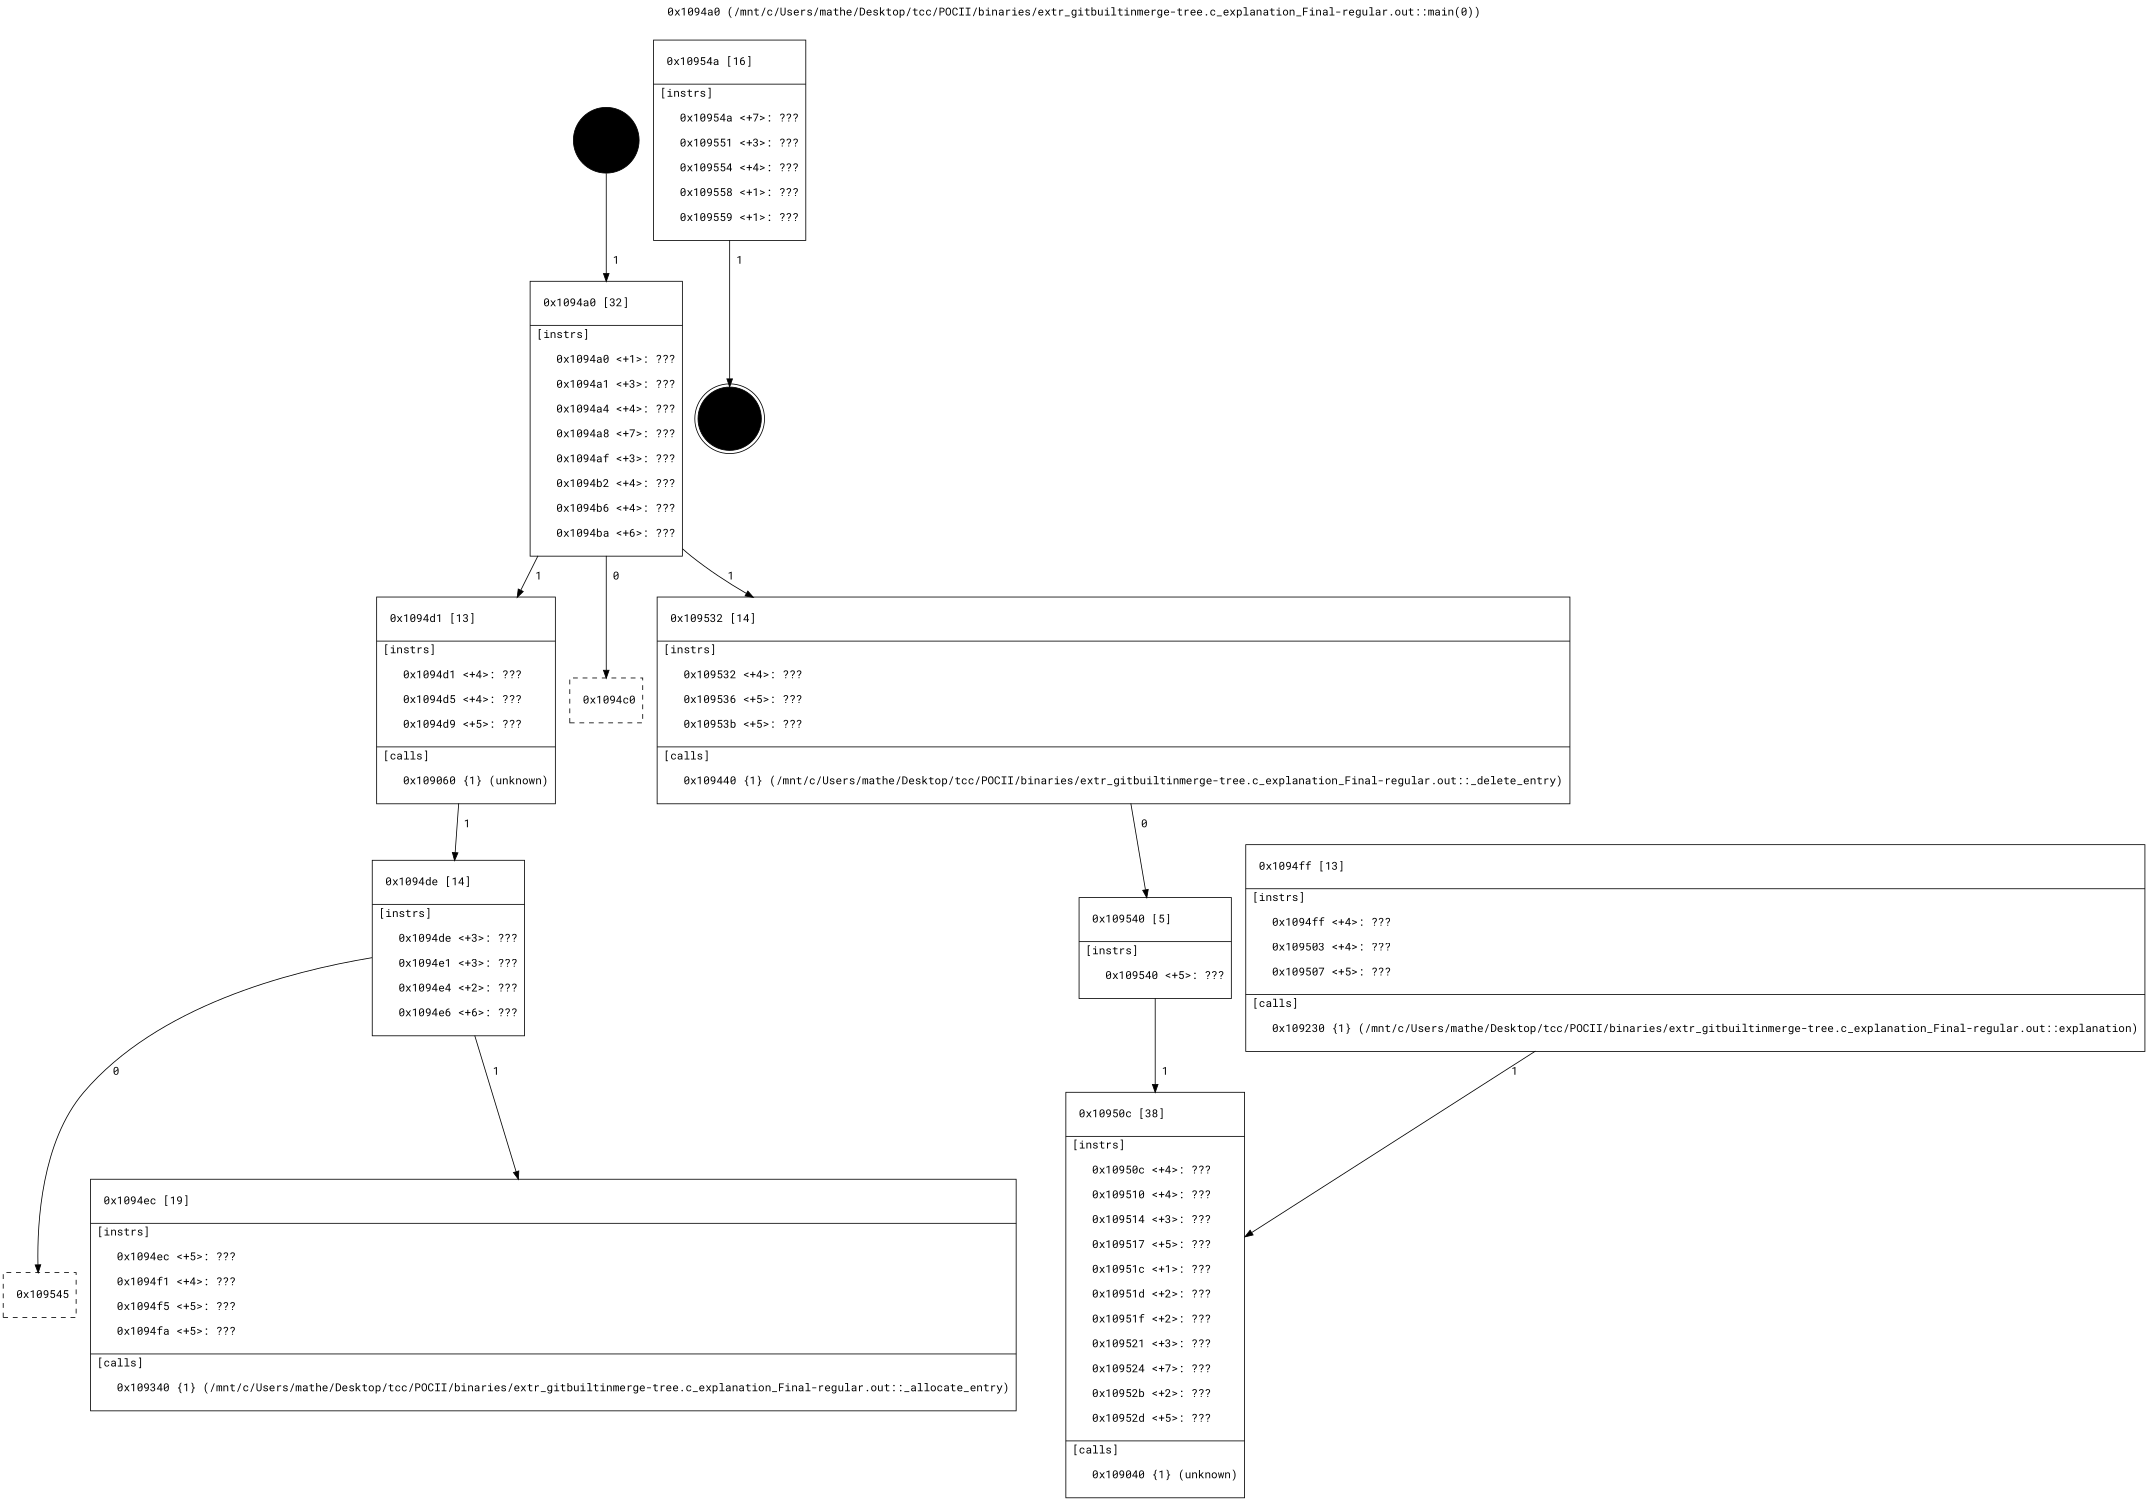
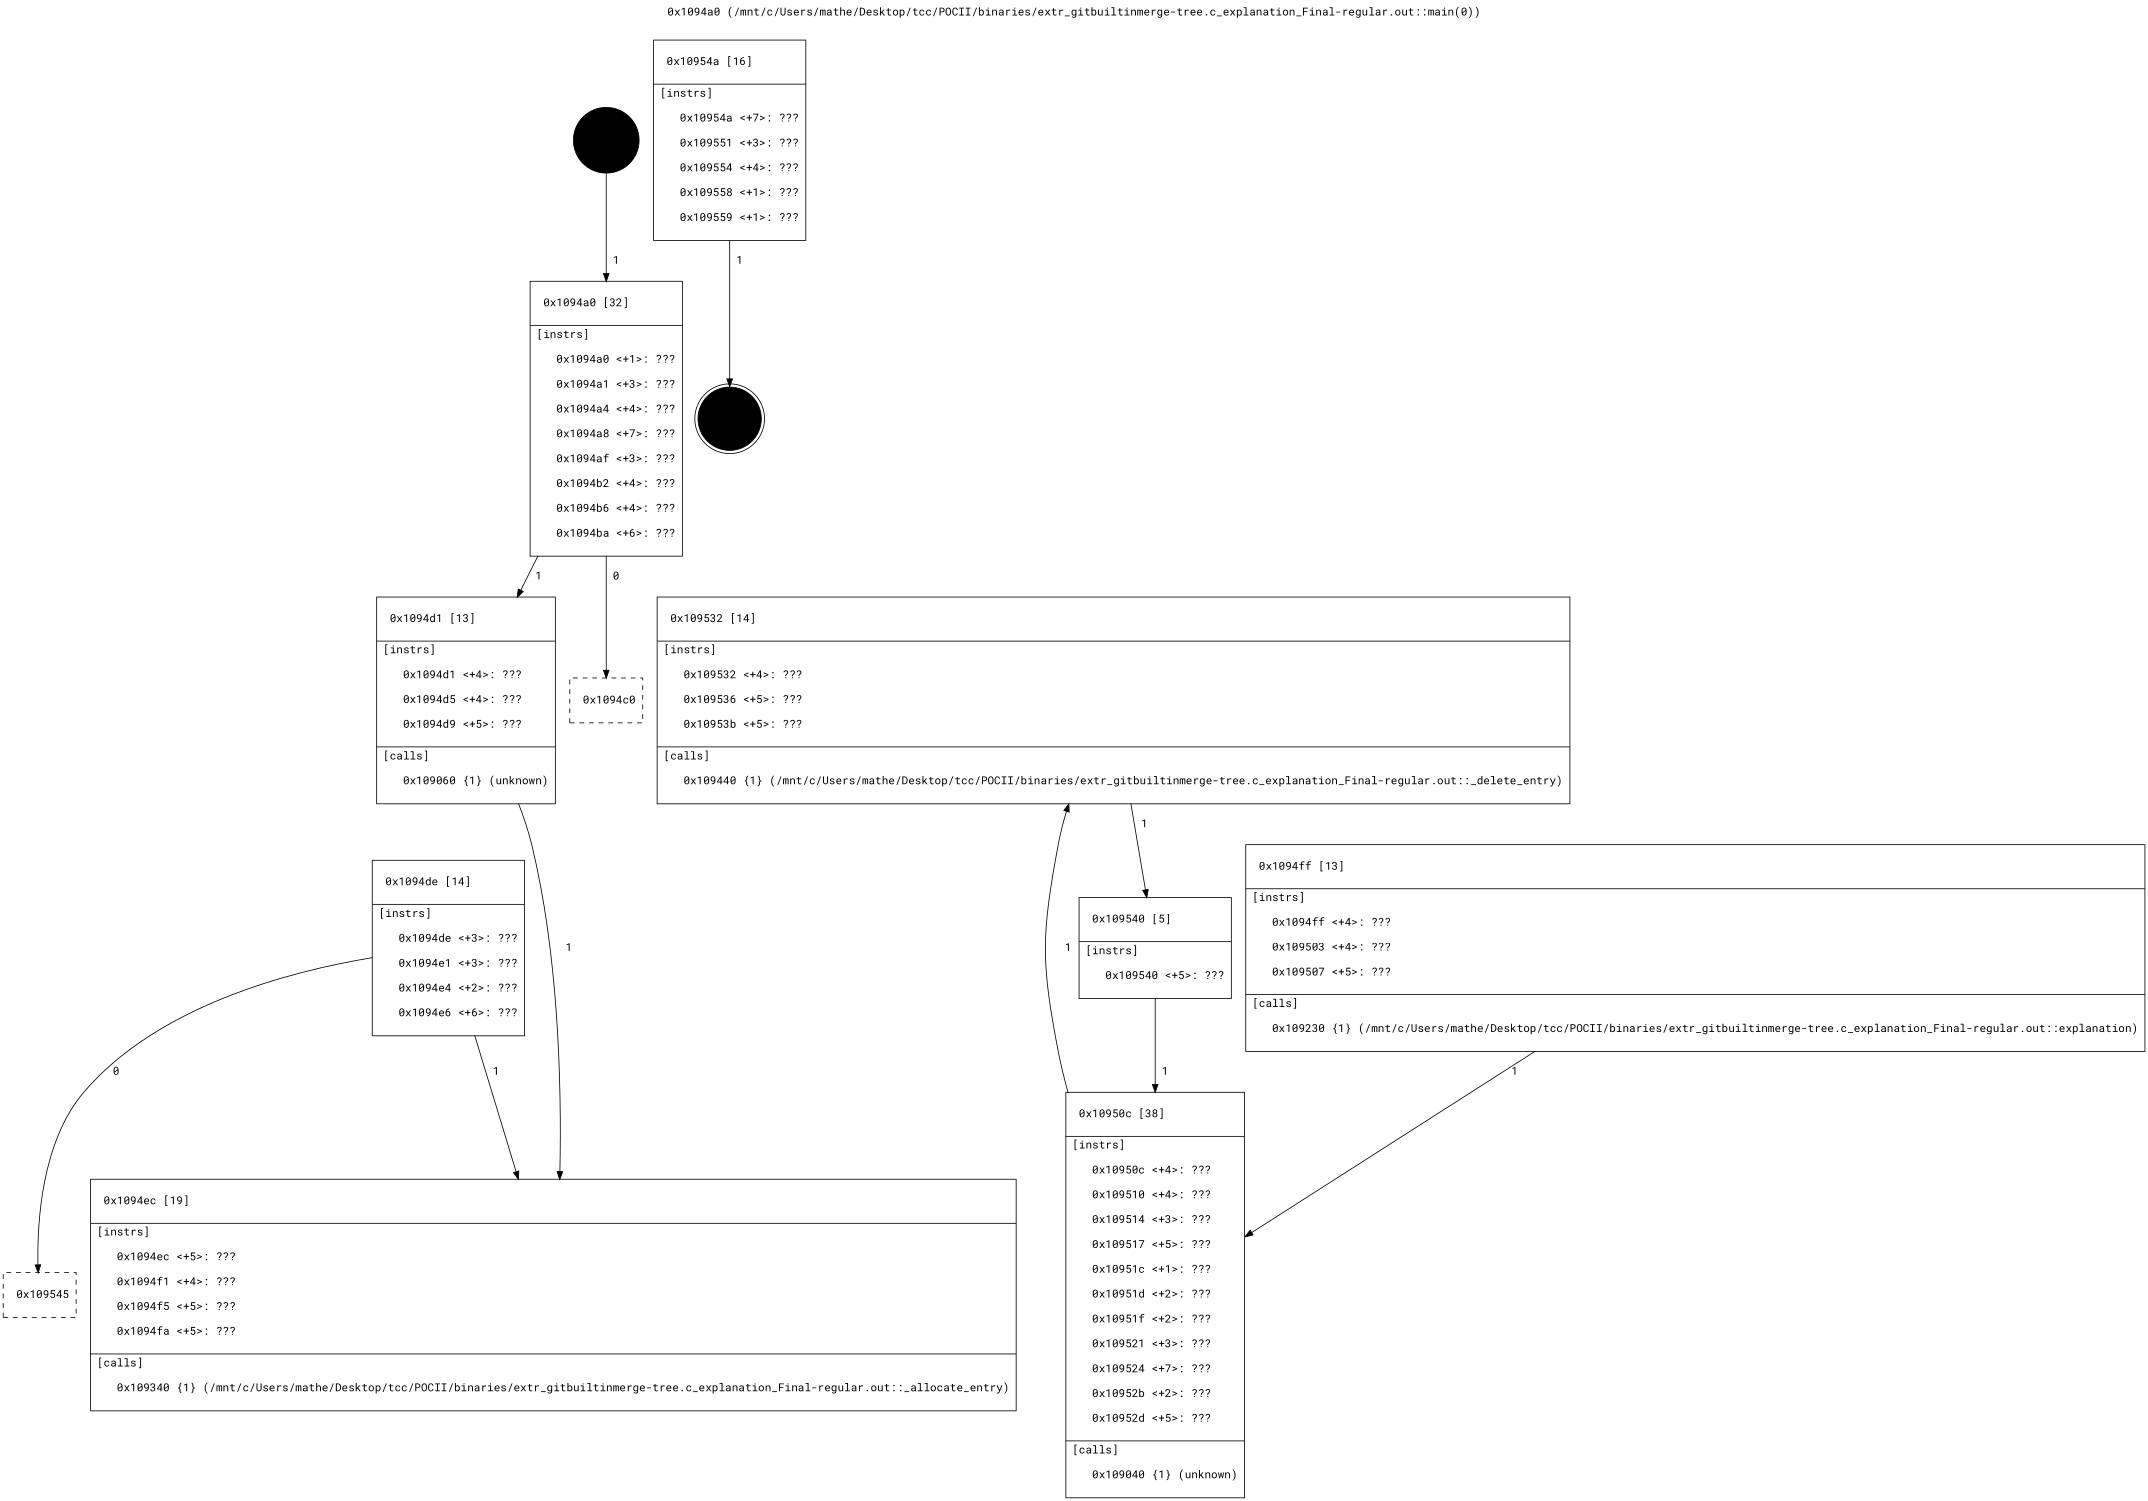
(713, 573) -> (1046, 952)
(1141, 824) -> (1141, 824)
(457, 828) -> (554, 986)
